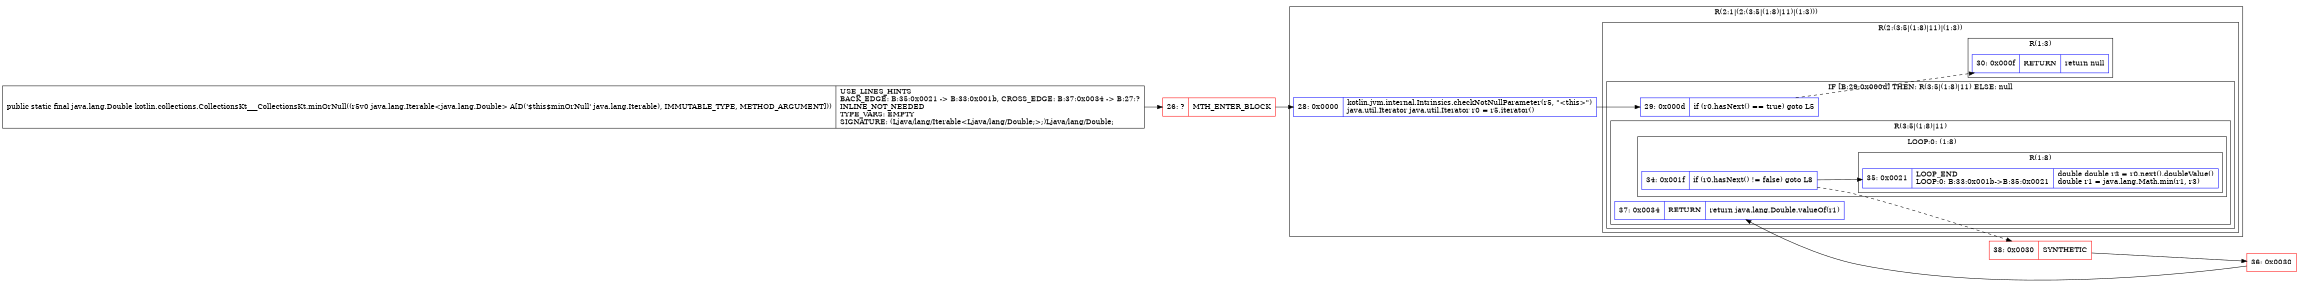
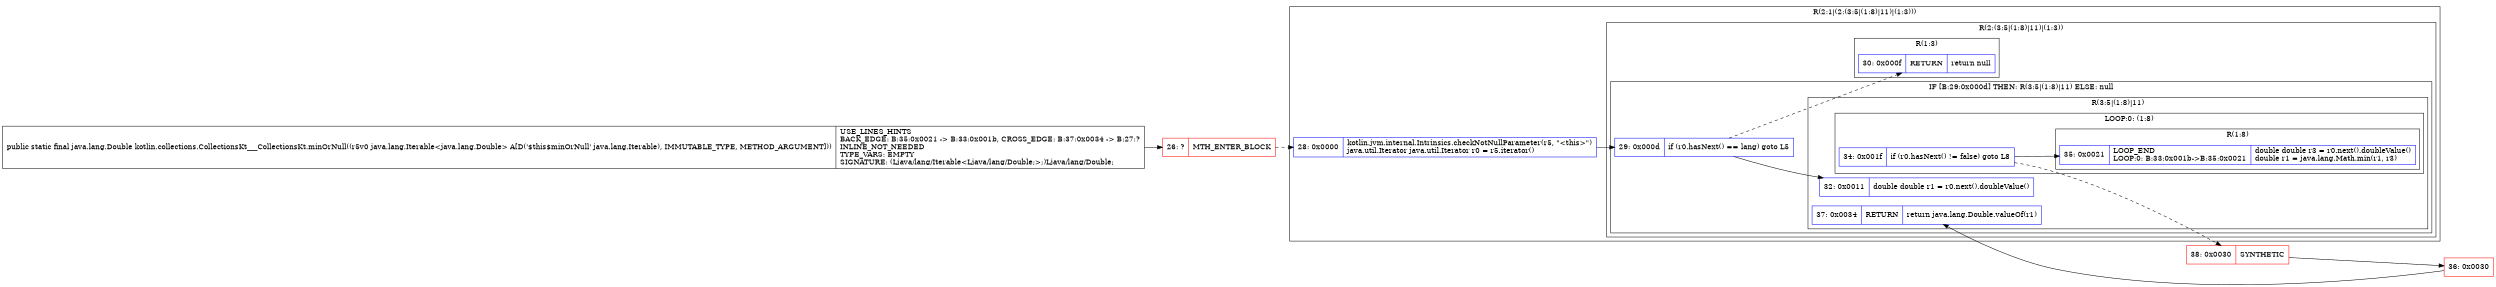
(1282, 107) -> (1282, 147)
(1754, 107) -> (1729, 147)
none -> (1927, 187)
